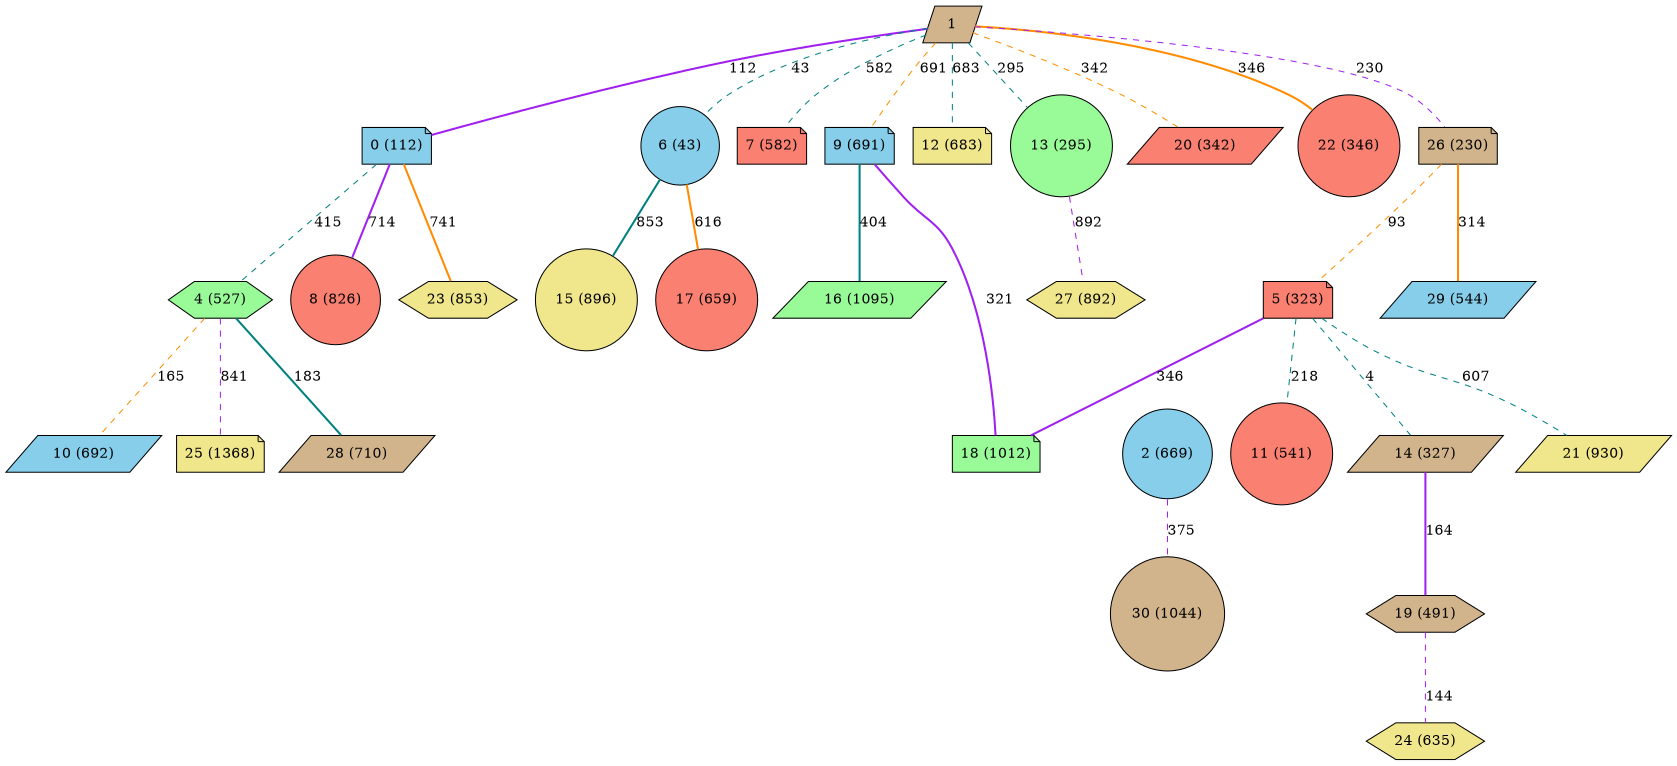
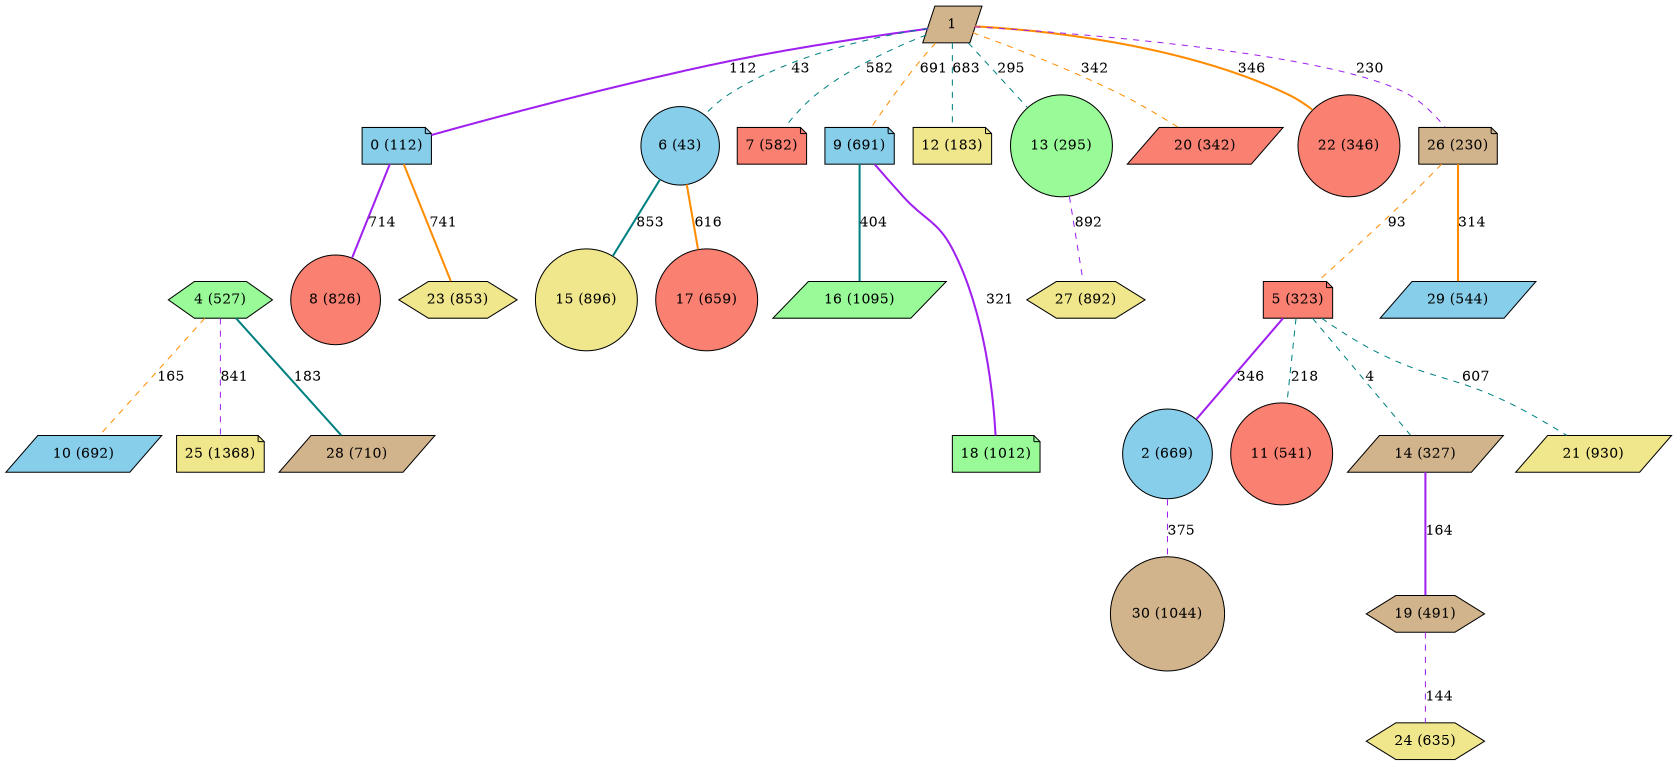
(952, 146) -> (952, 146)
(309, 223) -> none
(1147, 377) -> (1240, 369)
